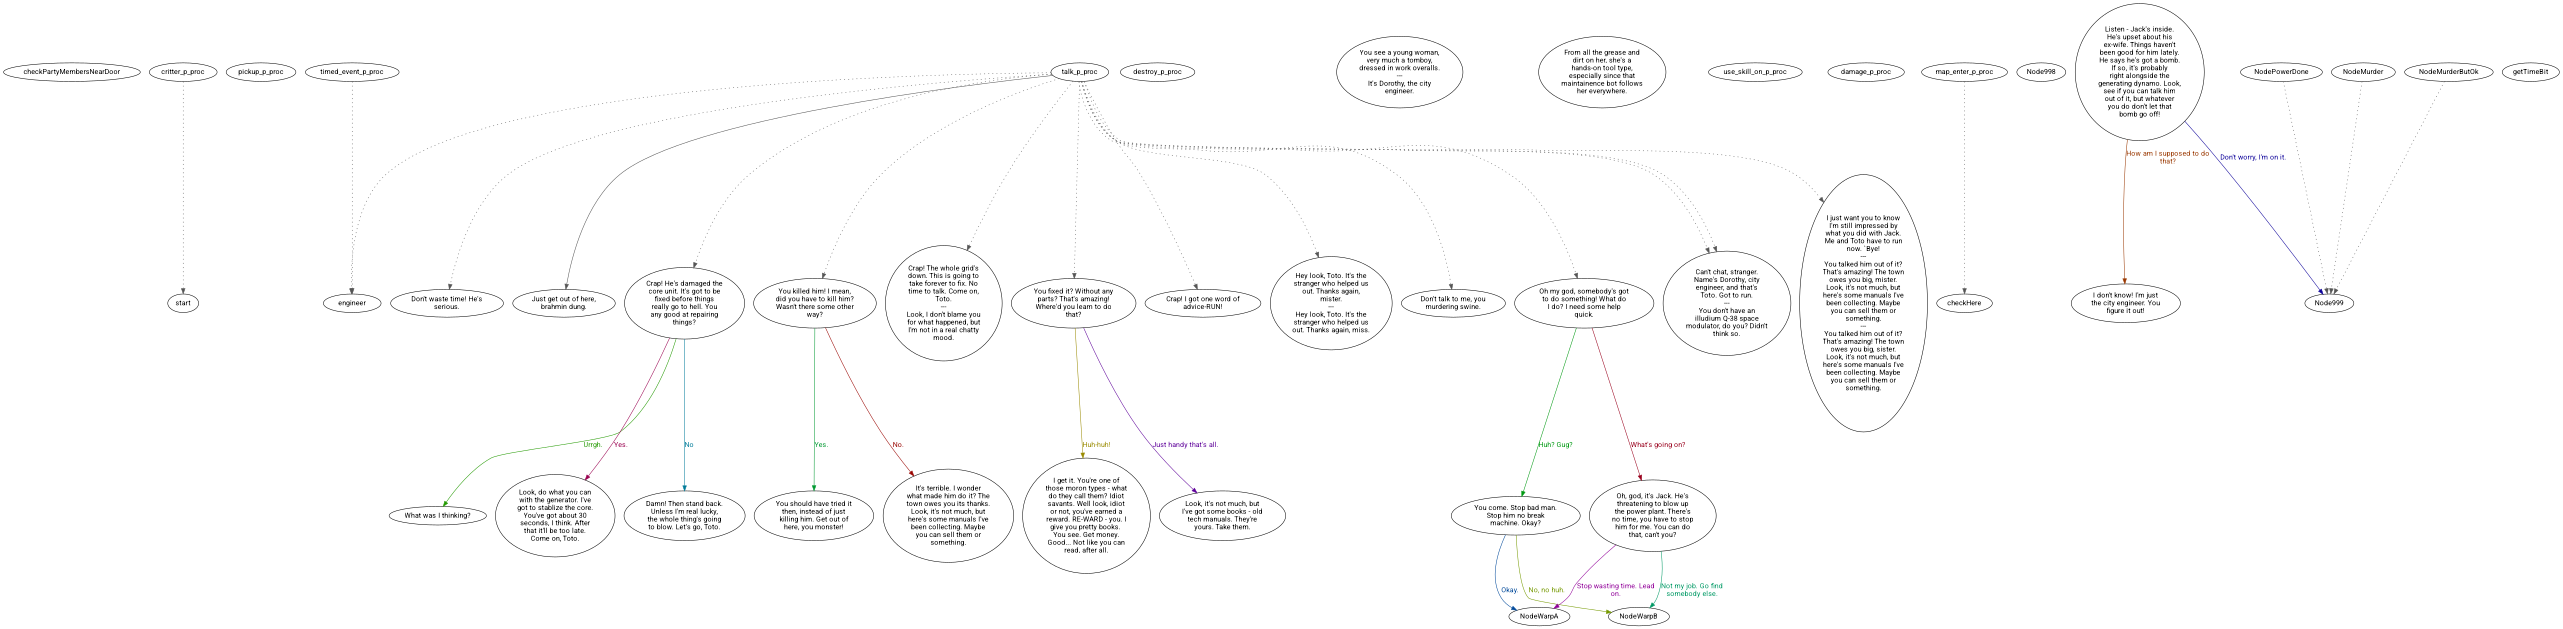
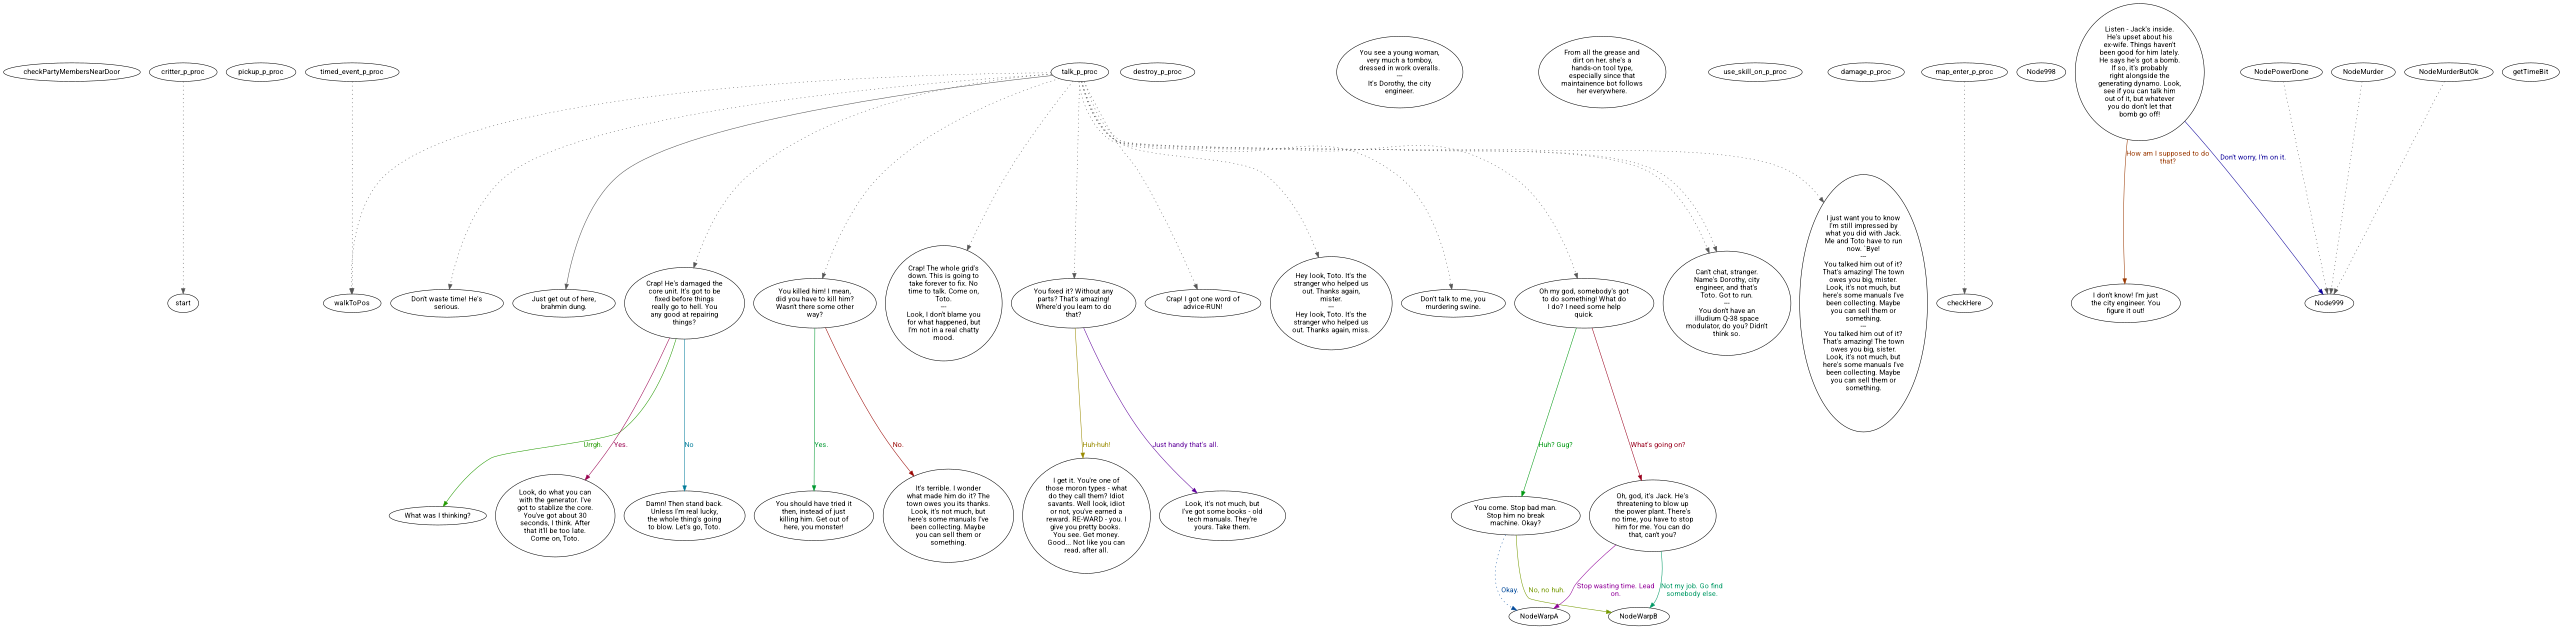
(352, 303) -> (352, 303)
(1495, 574) -> (1495, 574)
